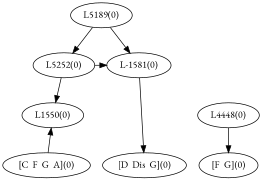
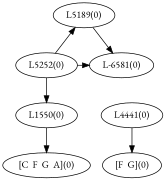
(85, 38) -> (63, 43)
(139, 65) -> (122, 65)
(228, 115) -> (132, 115)
(49, 144) -> (47, 137)
(144, 165) -> none
